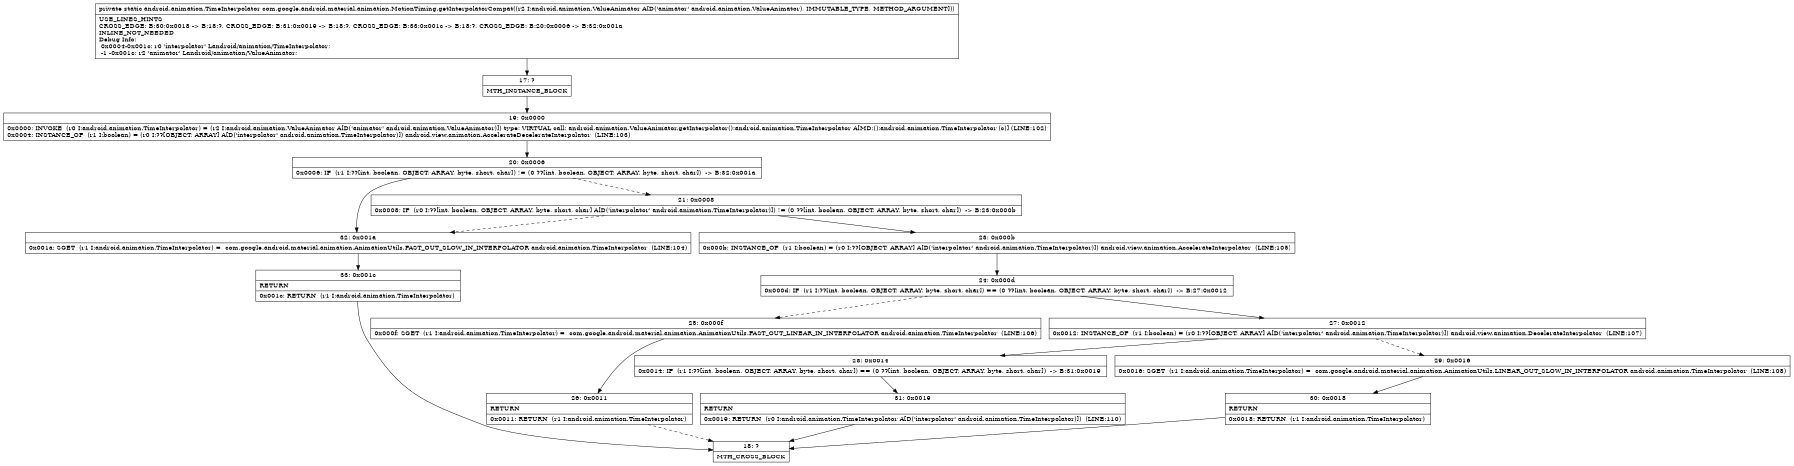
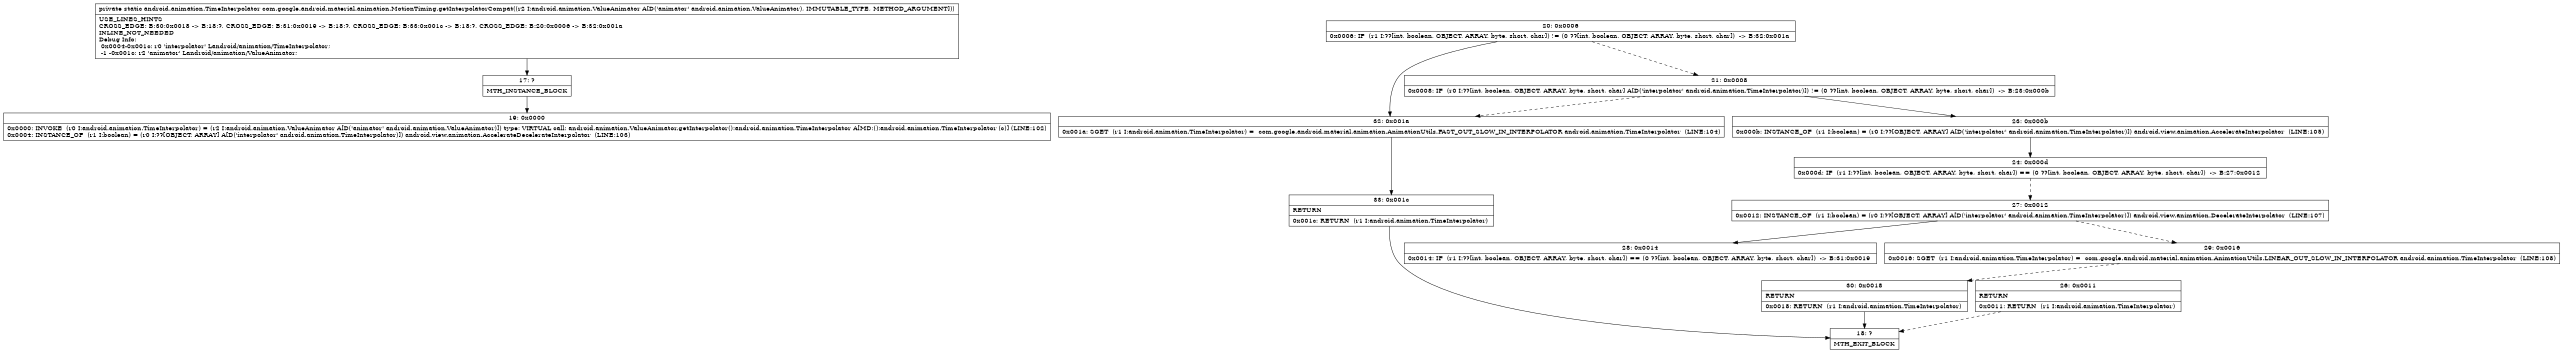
(527, 147) -> none
(1170, 307) -> (2030, 187)
(706, 328) -> none
(1400, 384) -> (2046, 272)
(913, 409) -> none
(751, 457) -> (1865, 344)
